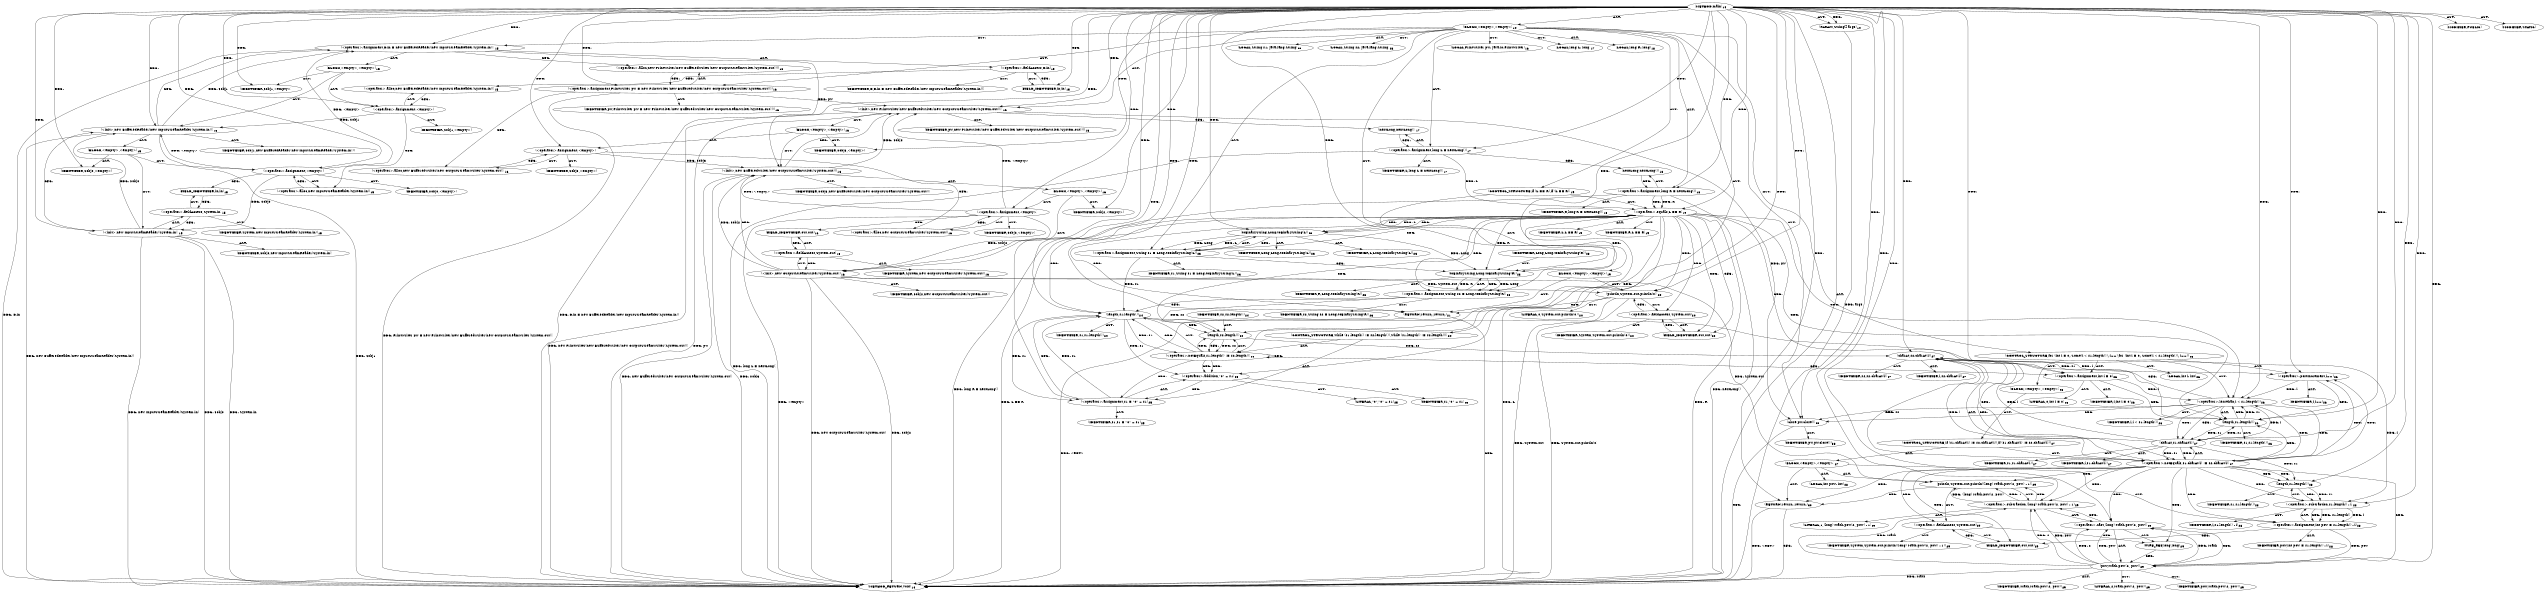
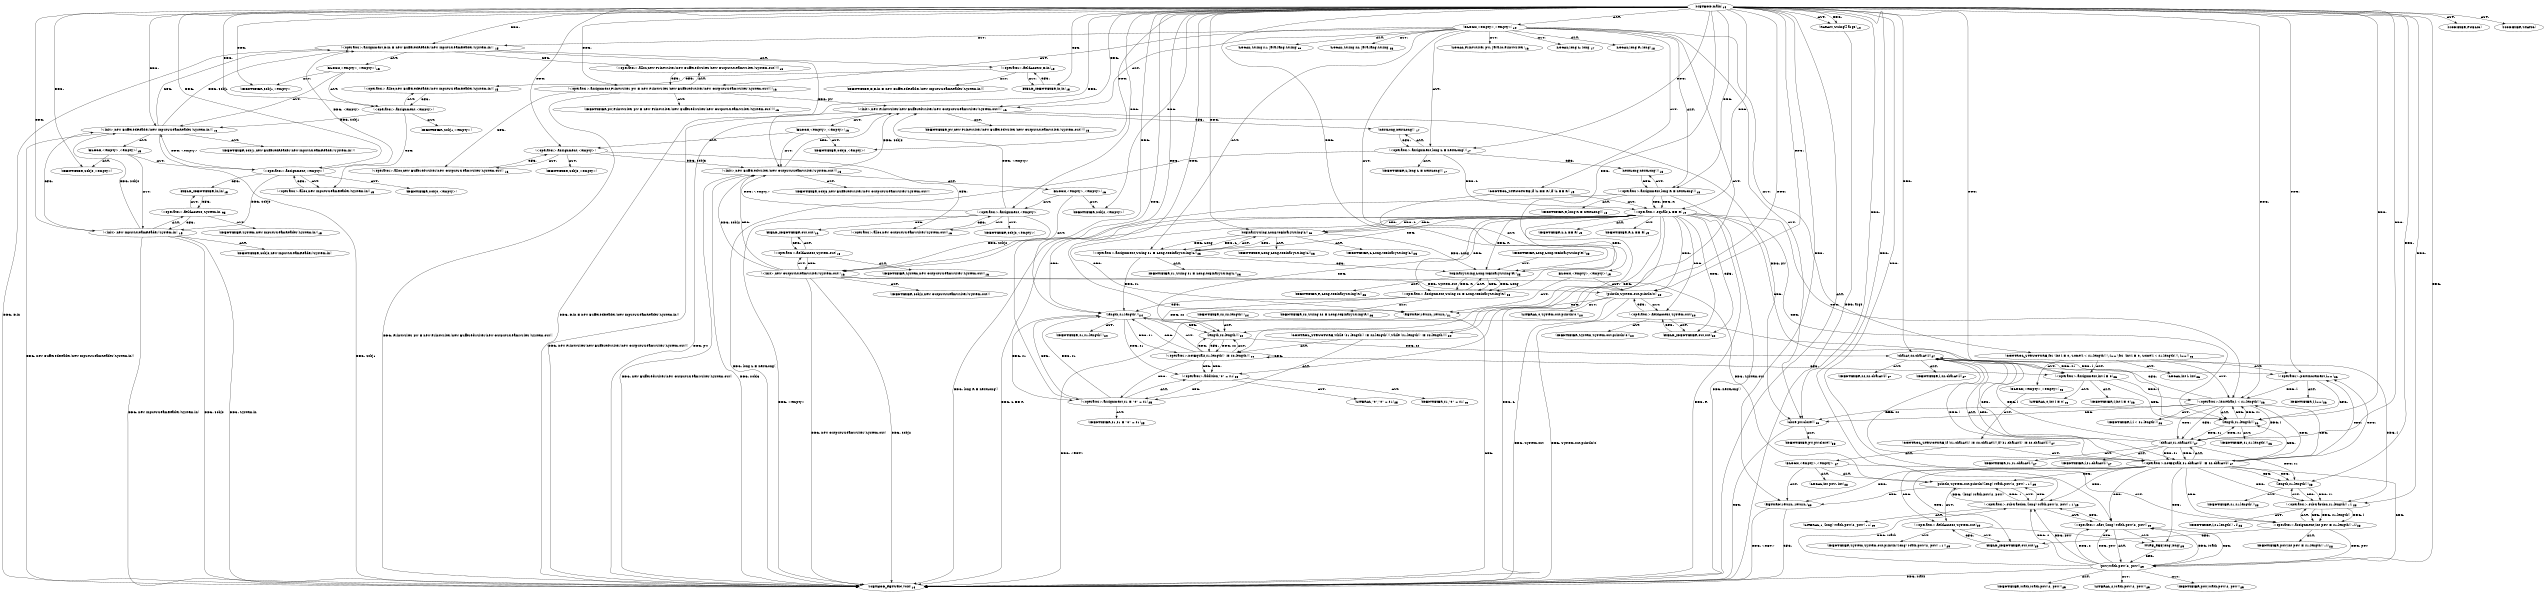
(224, 212) -> (224, 212)
